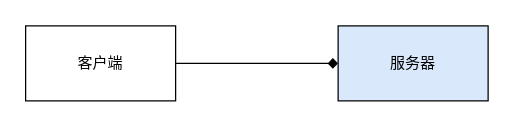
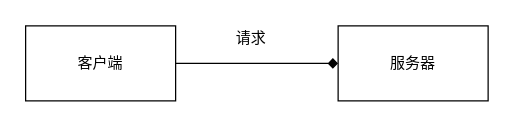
none -> (251, 38)
(413, 63) -> (413, 63)
